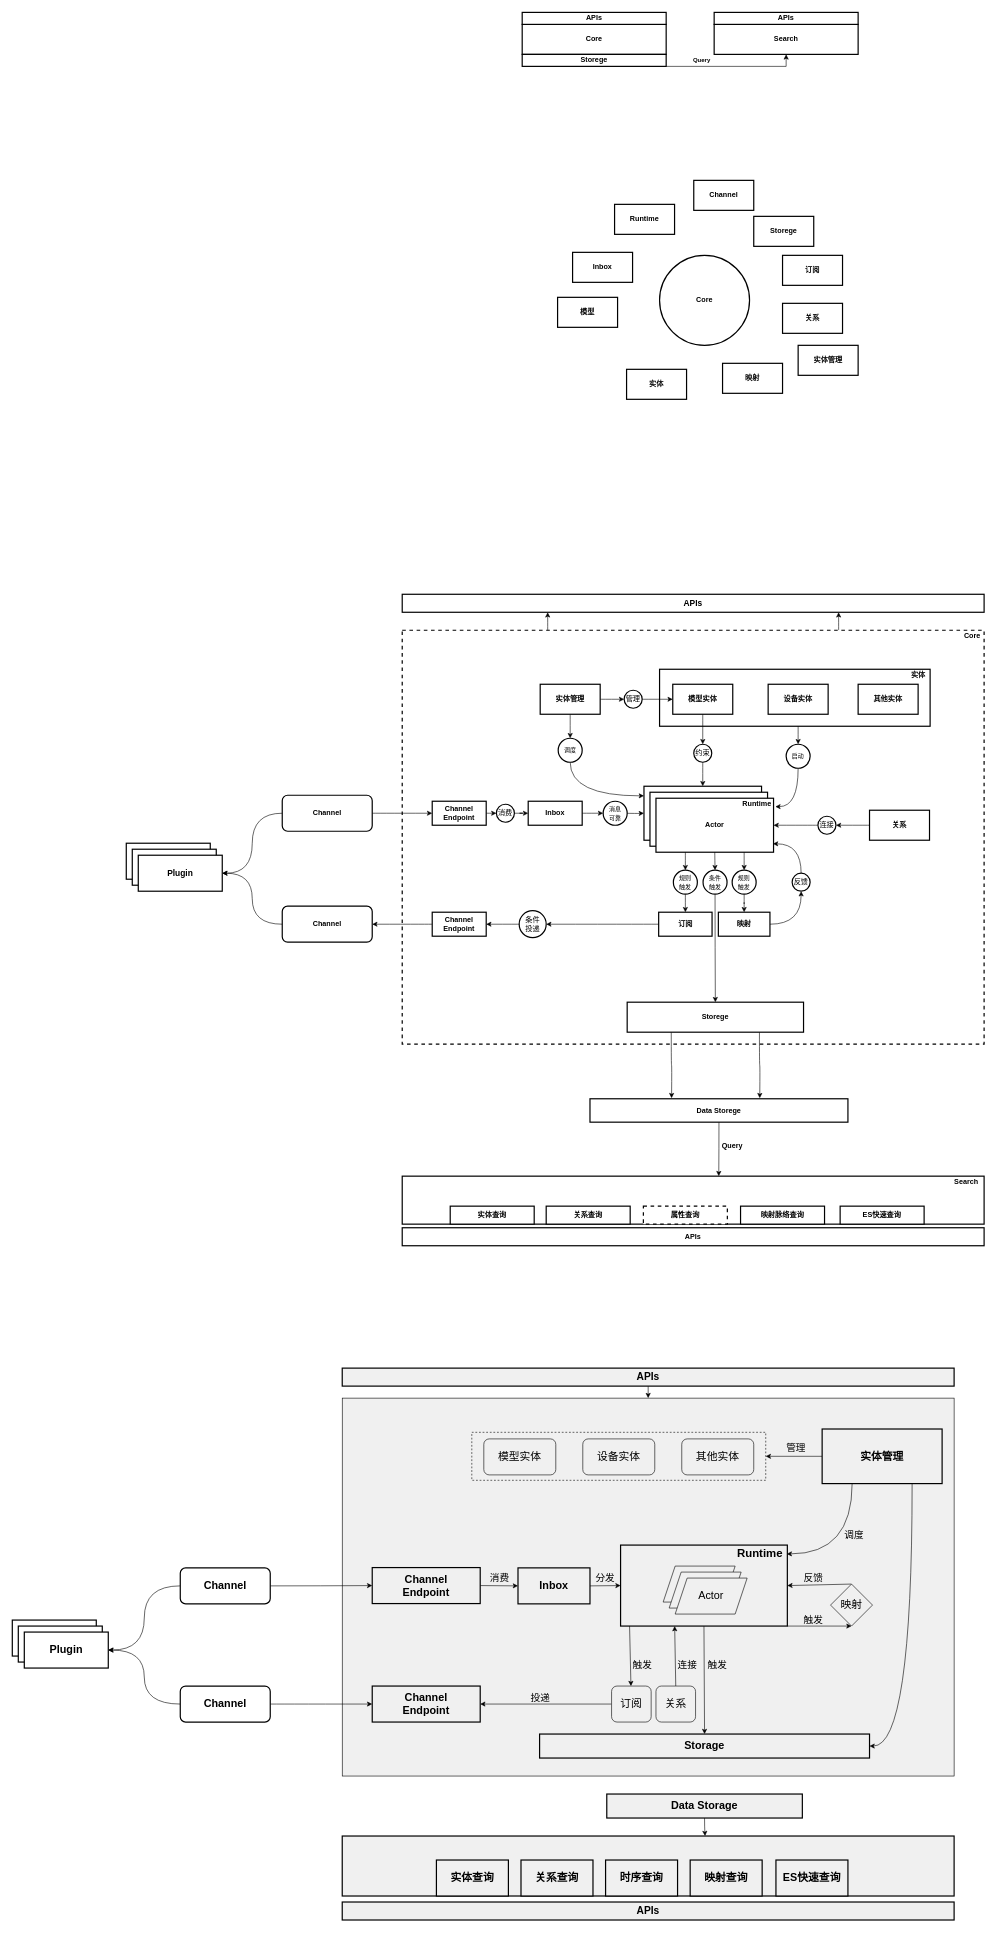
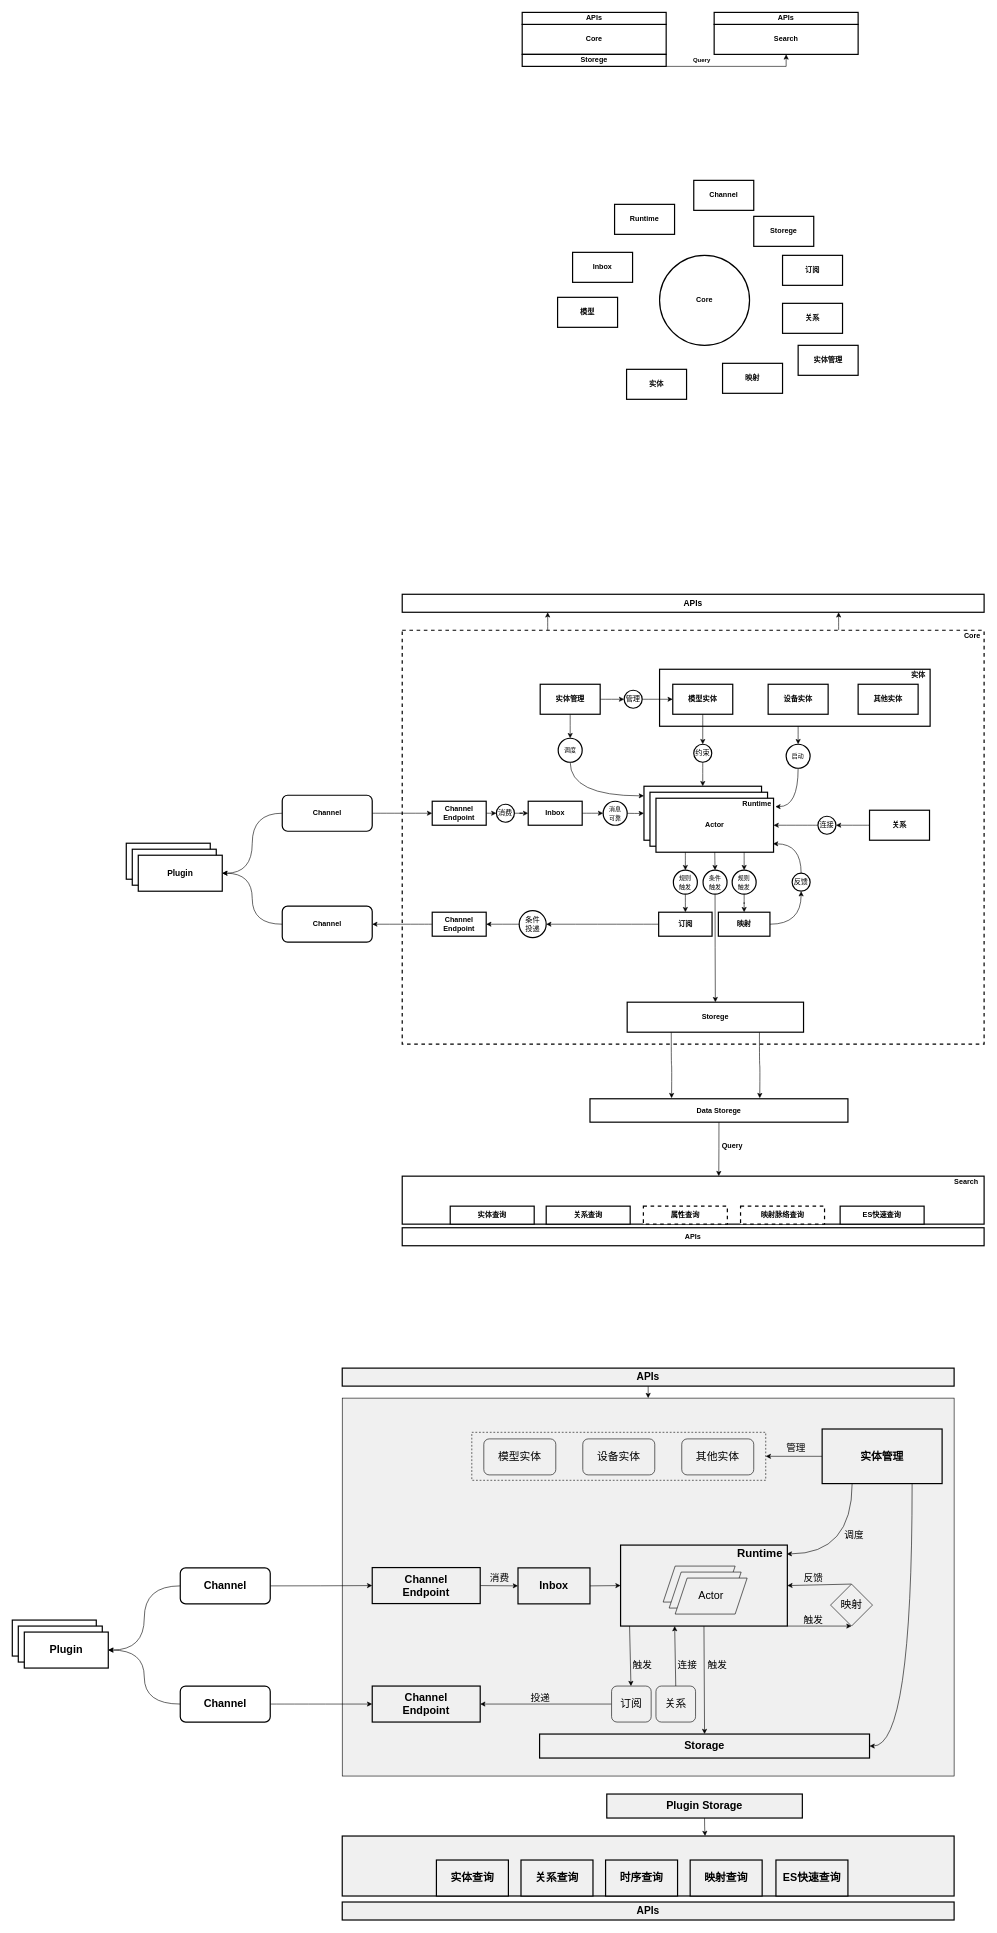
(783, 1215) -> (783, 1215)
(605, 1578) -> none
(705, 1806) -> (705, 1806)
